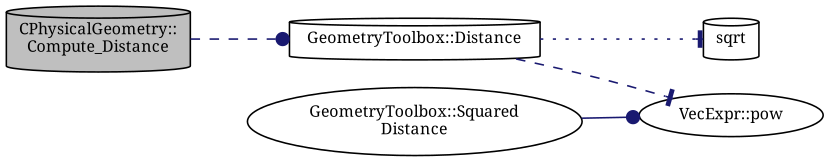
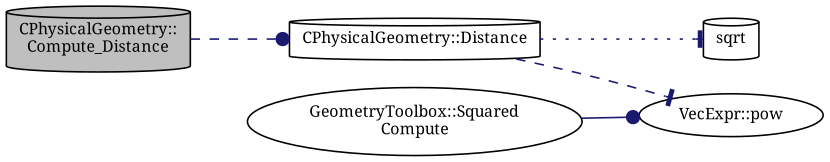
(415, 39) -> (415, 39)
(415, 122) -> (415, 122)
